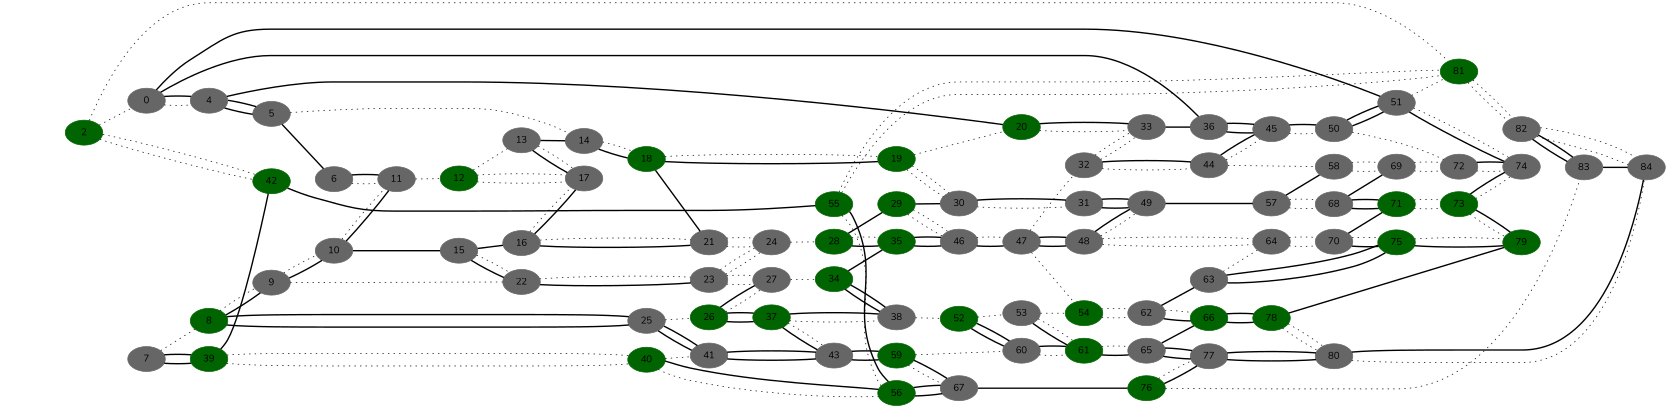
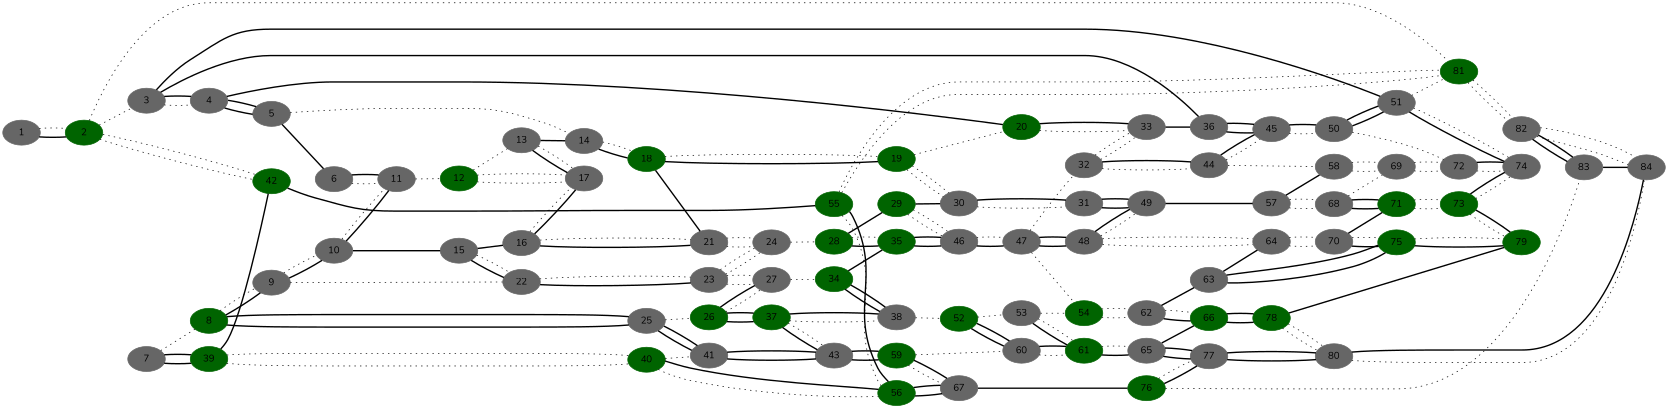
(147, 101) -> (147, 101)
none -> (22, 133)
(1365, 185) -> (1365, 185)
(1240, 261) -> (1240, 261)
